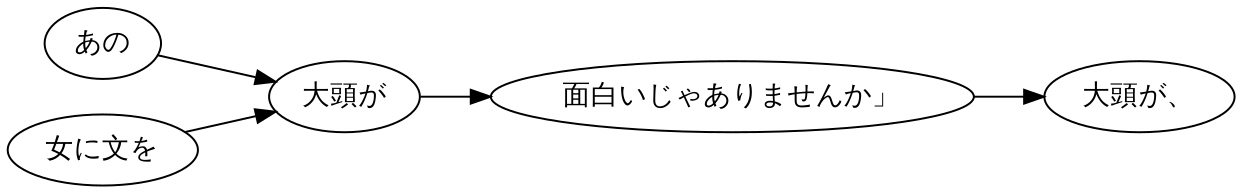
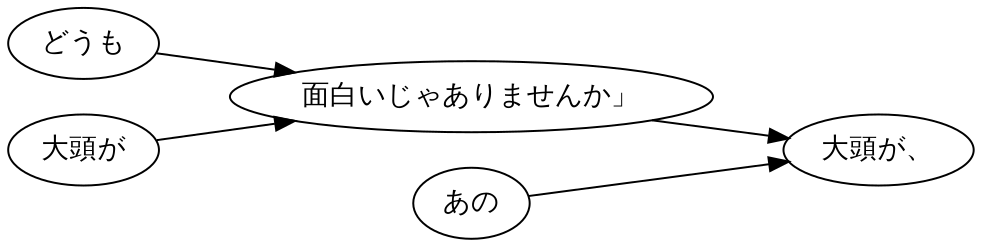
none -> (84, 43)
(207, 66) -> (649, 180)
(103, 150) -> none
